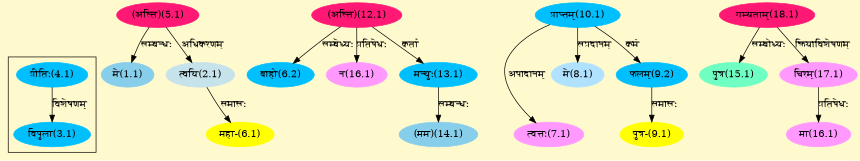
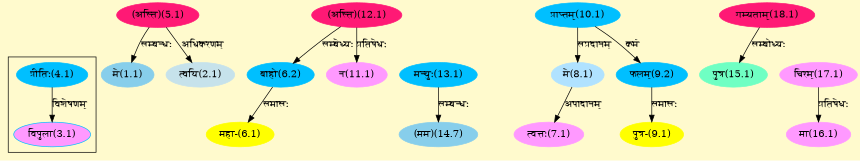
(790, 42) -> none
(395, 43) -> none
(505, 65) -> (565, 102)
(357, 75) -> (357, 75)
(216, 102) -> (262, 102)
(52, 134) -> (52, 134)
(438, 134) -> (438, 134)
